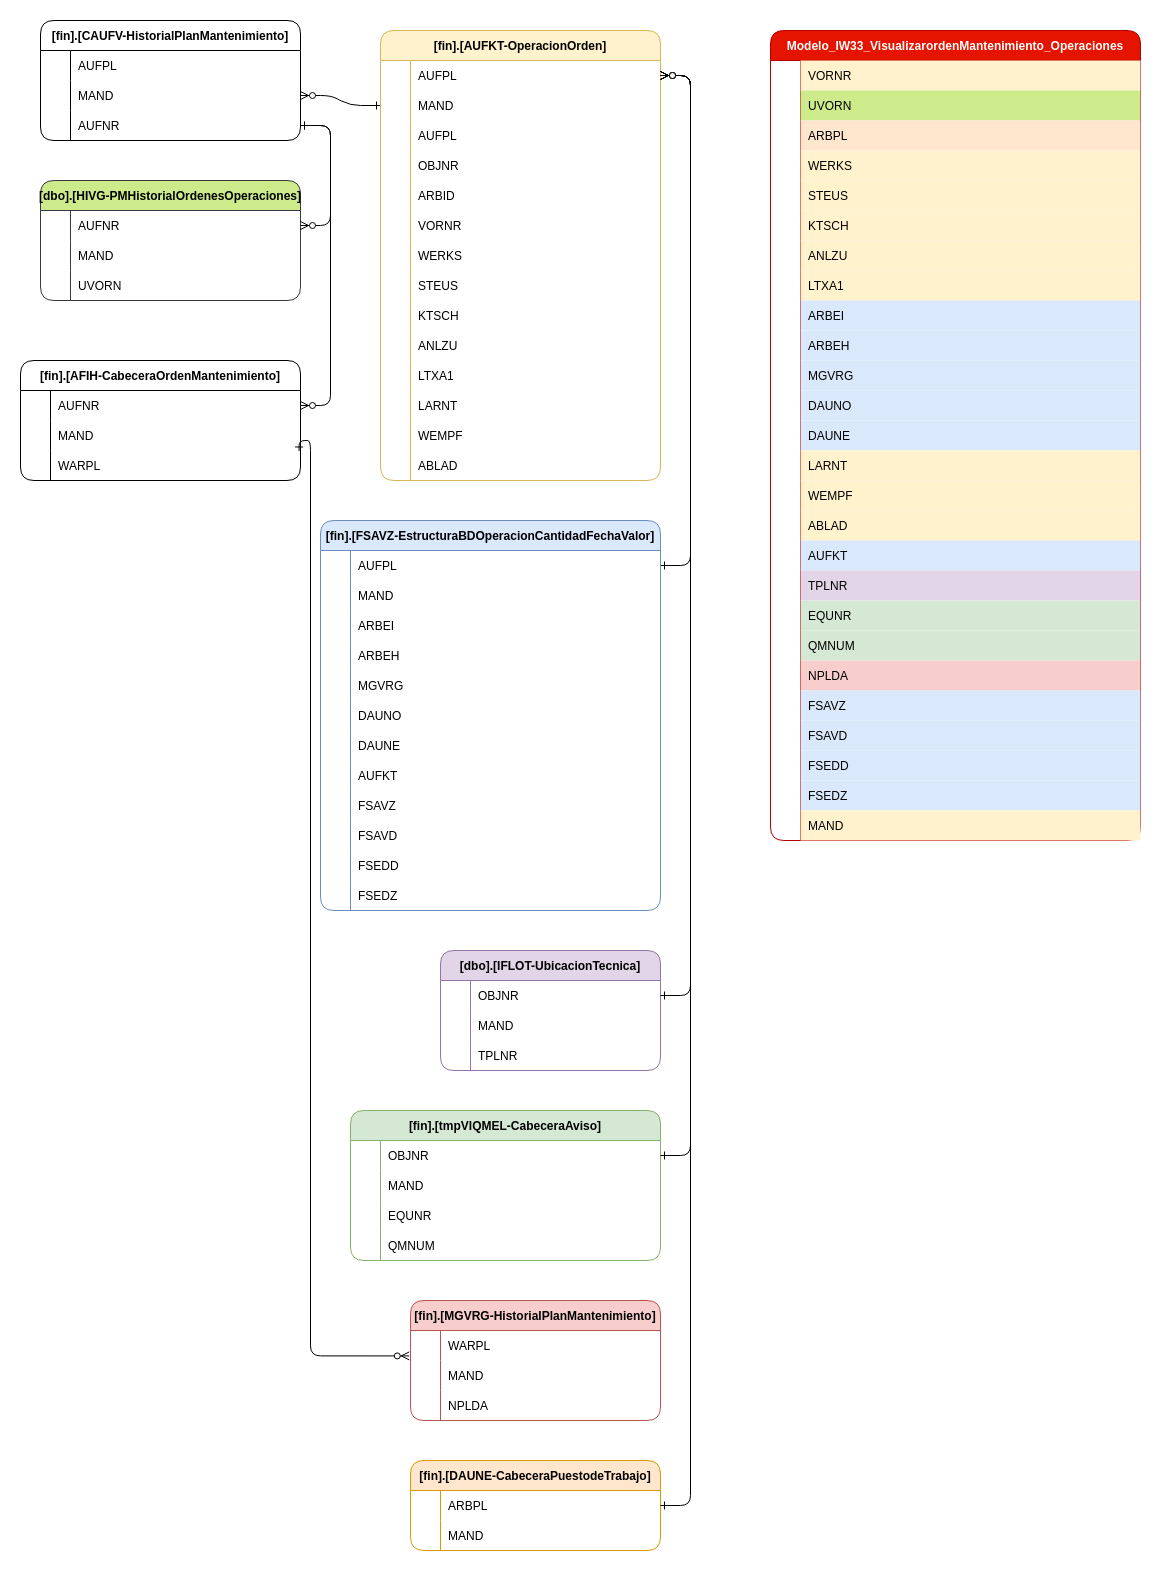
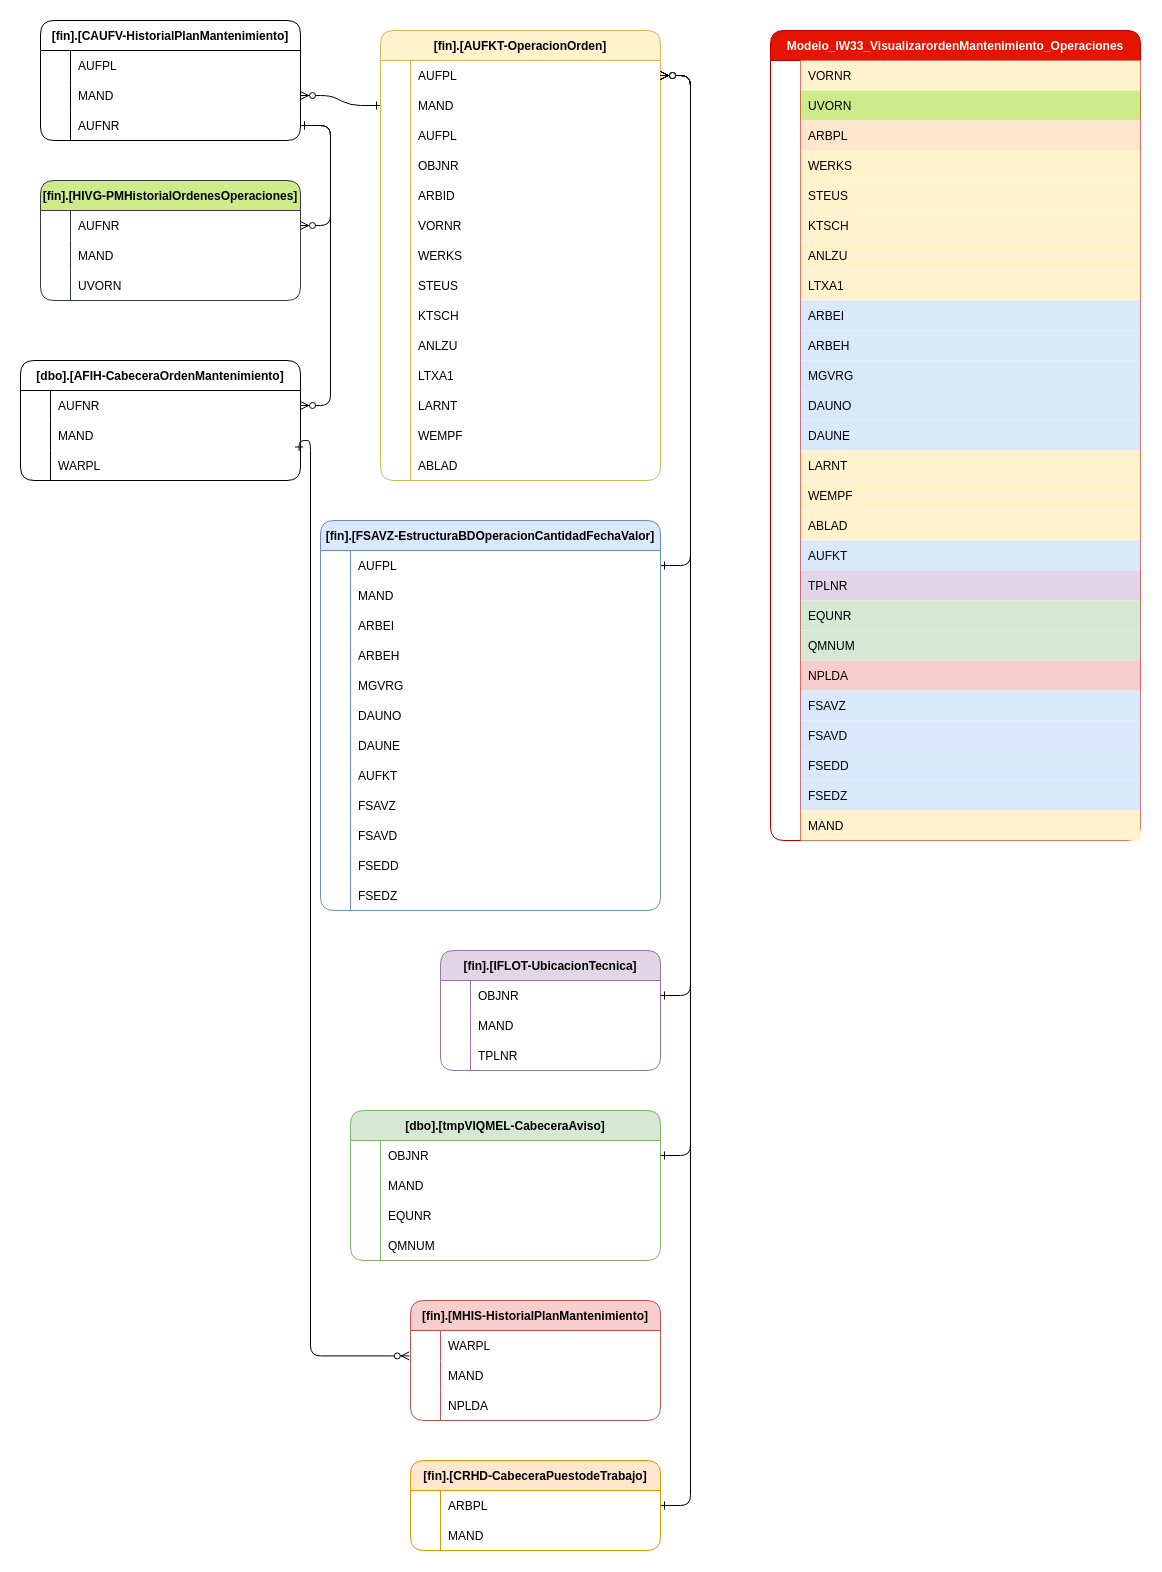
(170, 196) -> (170, 196)
(160, 376) -> (160, 376)
(550, 966) -> (550, 966)
(505, 1126) -> (505, 1126)
(535, 1316) -> (535, 1316)
(535, 1476) -> (535, 1476)
